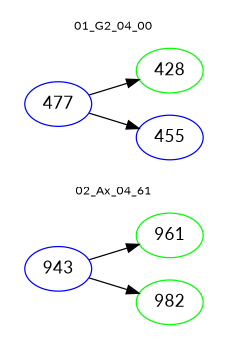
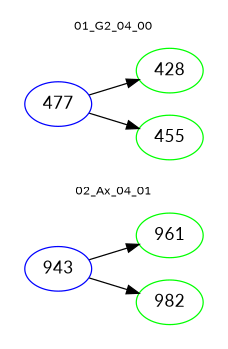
(170, 138) -> (170, 138)
(114, 191) -> (114, 191)
